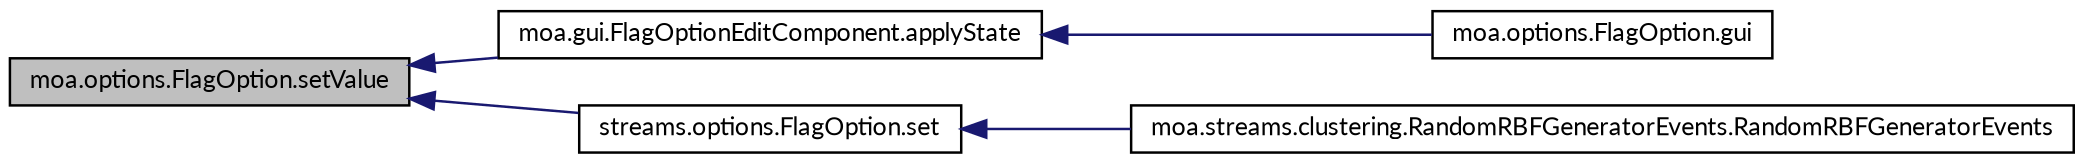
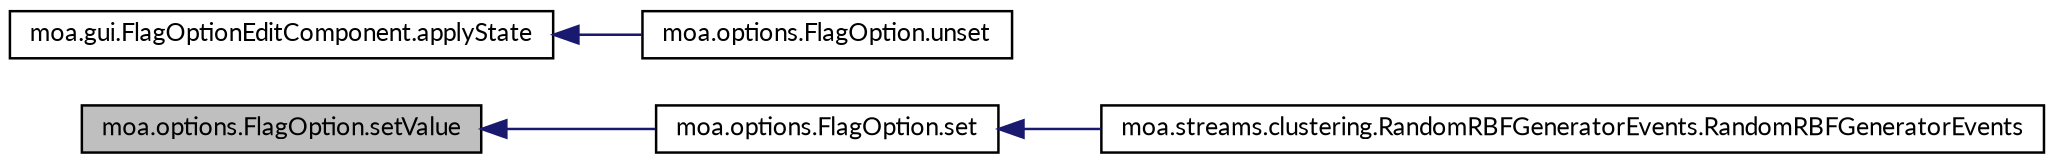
(1602, 35) -> (827, 35)
(466, 60) -> none
(770, 129) -> (827, 129)
